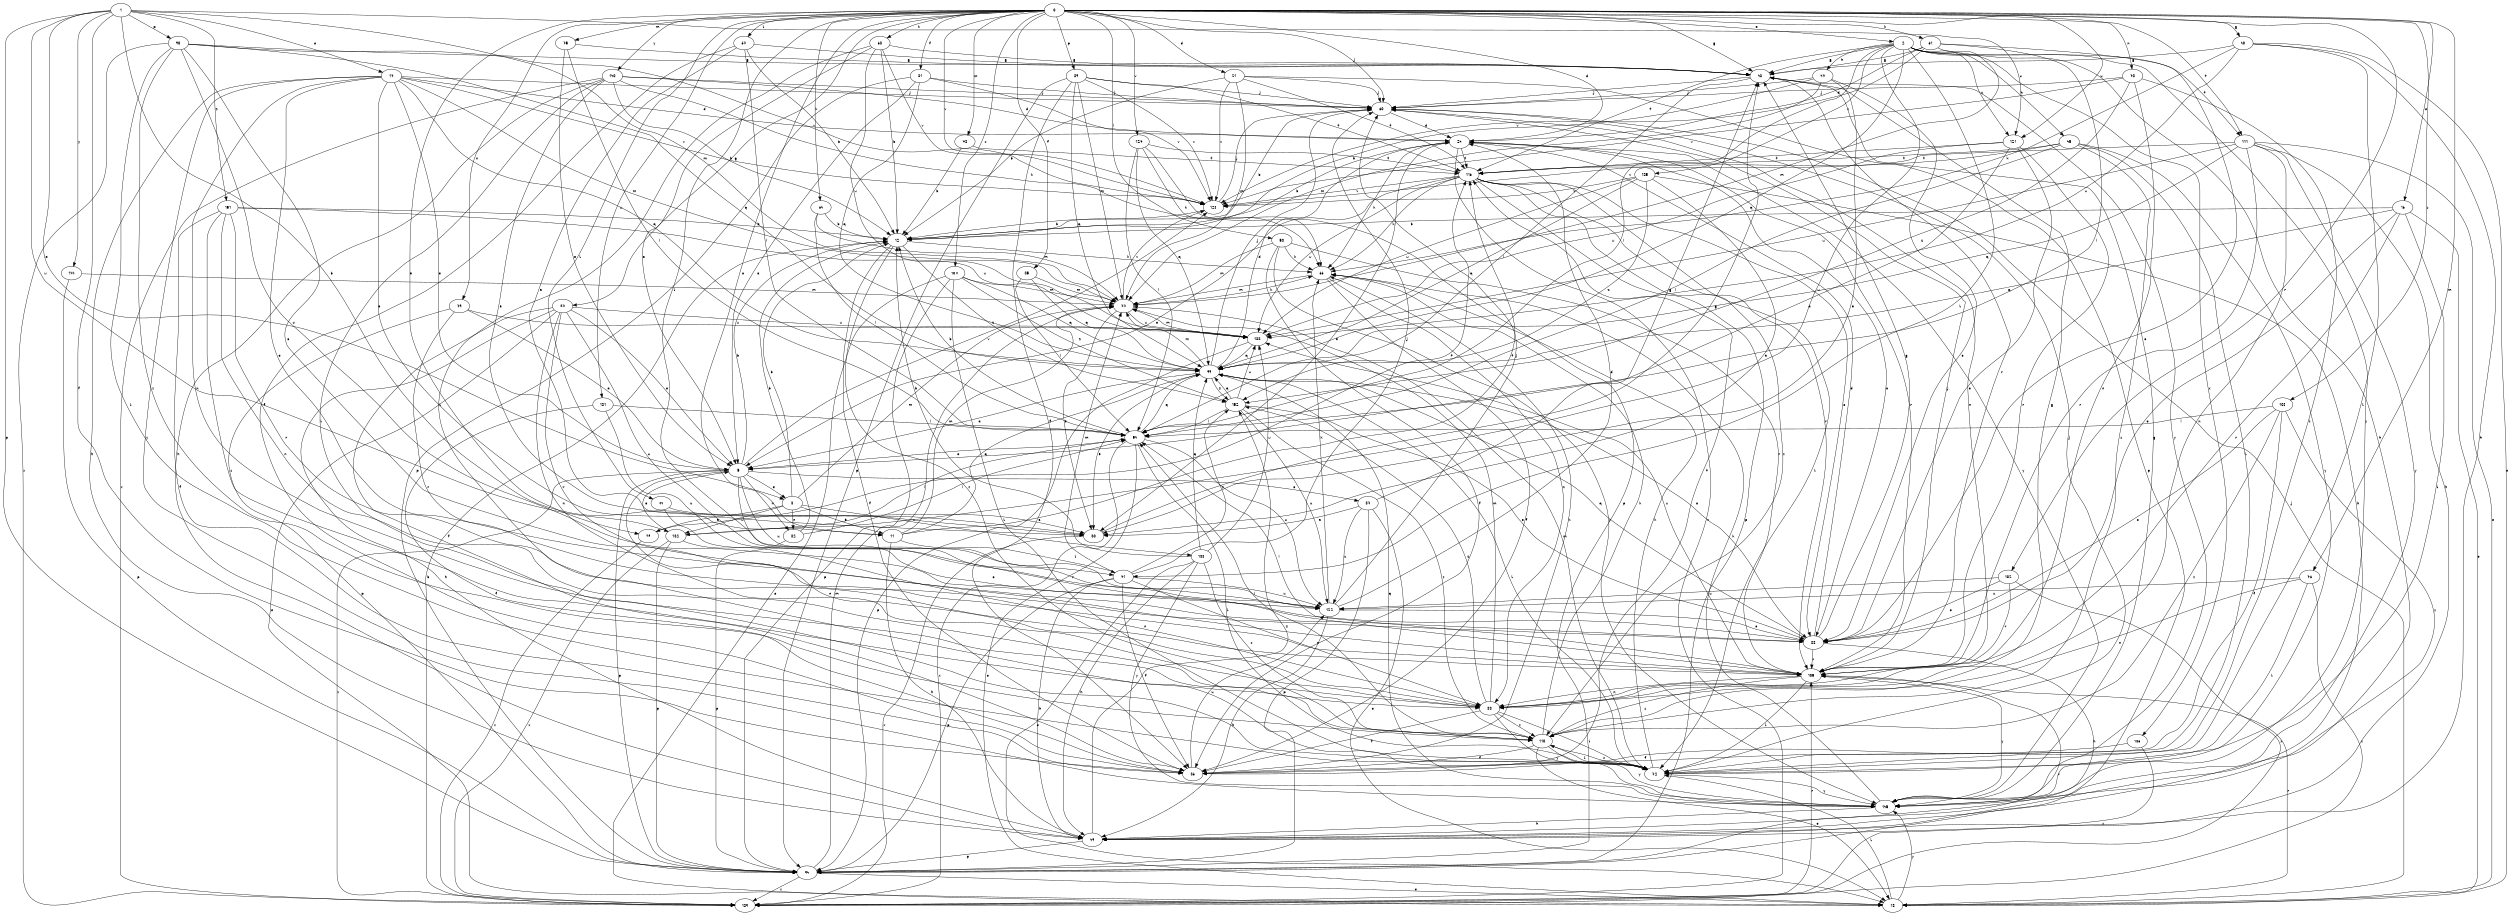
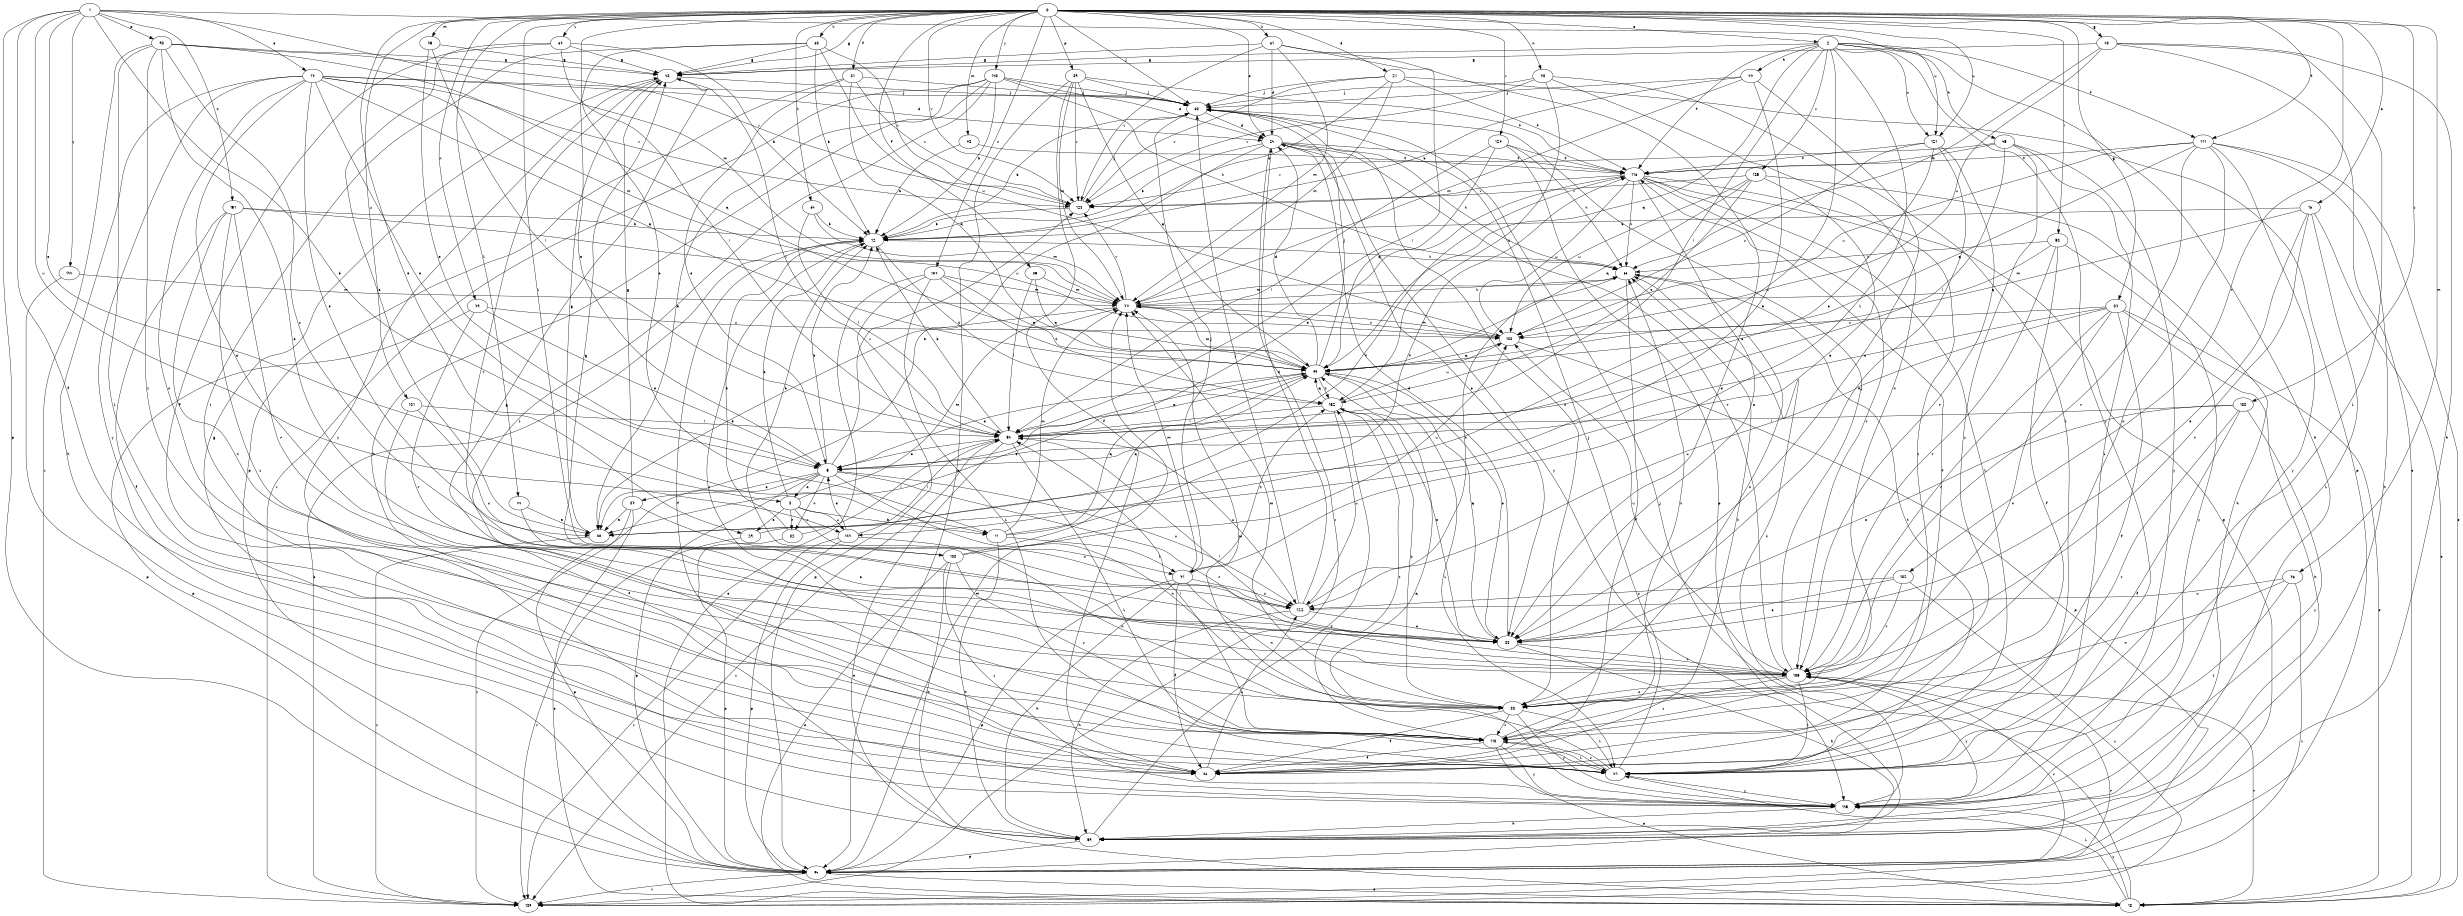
(2137, 741) -> none
(1092, 840) -> (1090, 840)
